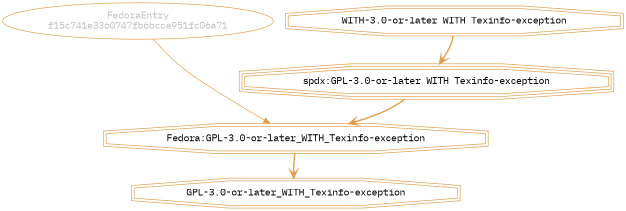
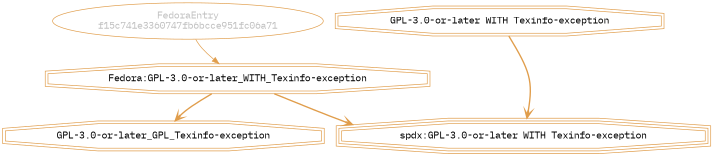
(454, 21) -> (500, 21)
(381, 113) -> (310, 108)
(296, 193) -> (163, 136)
